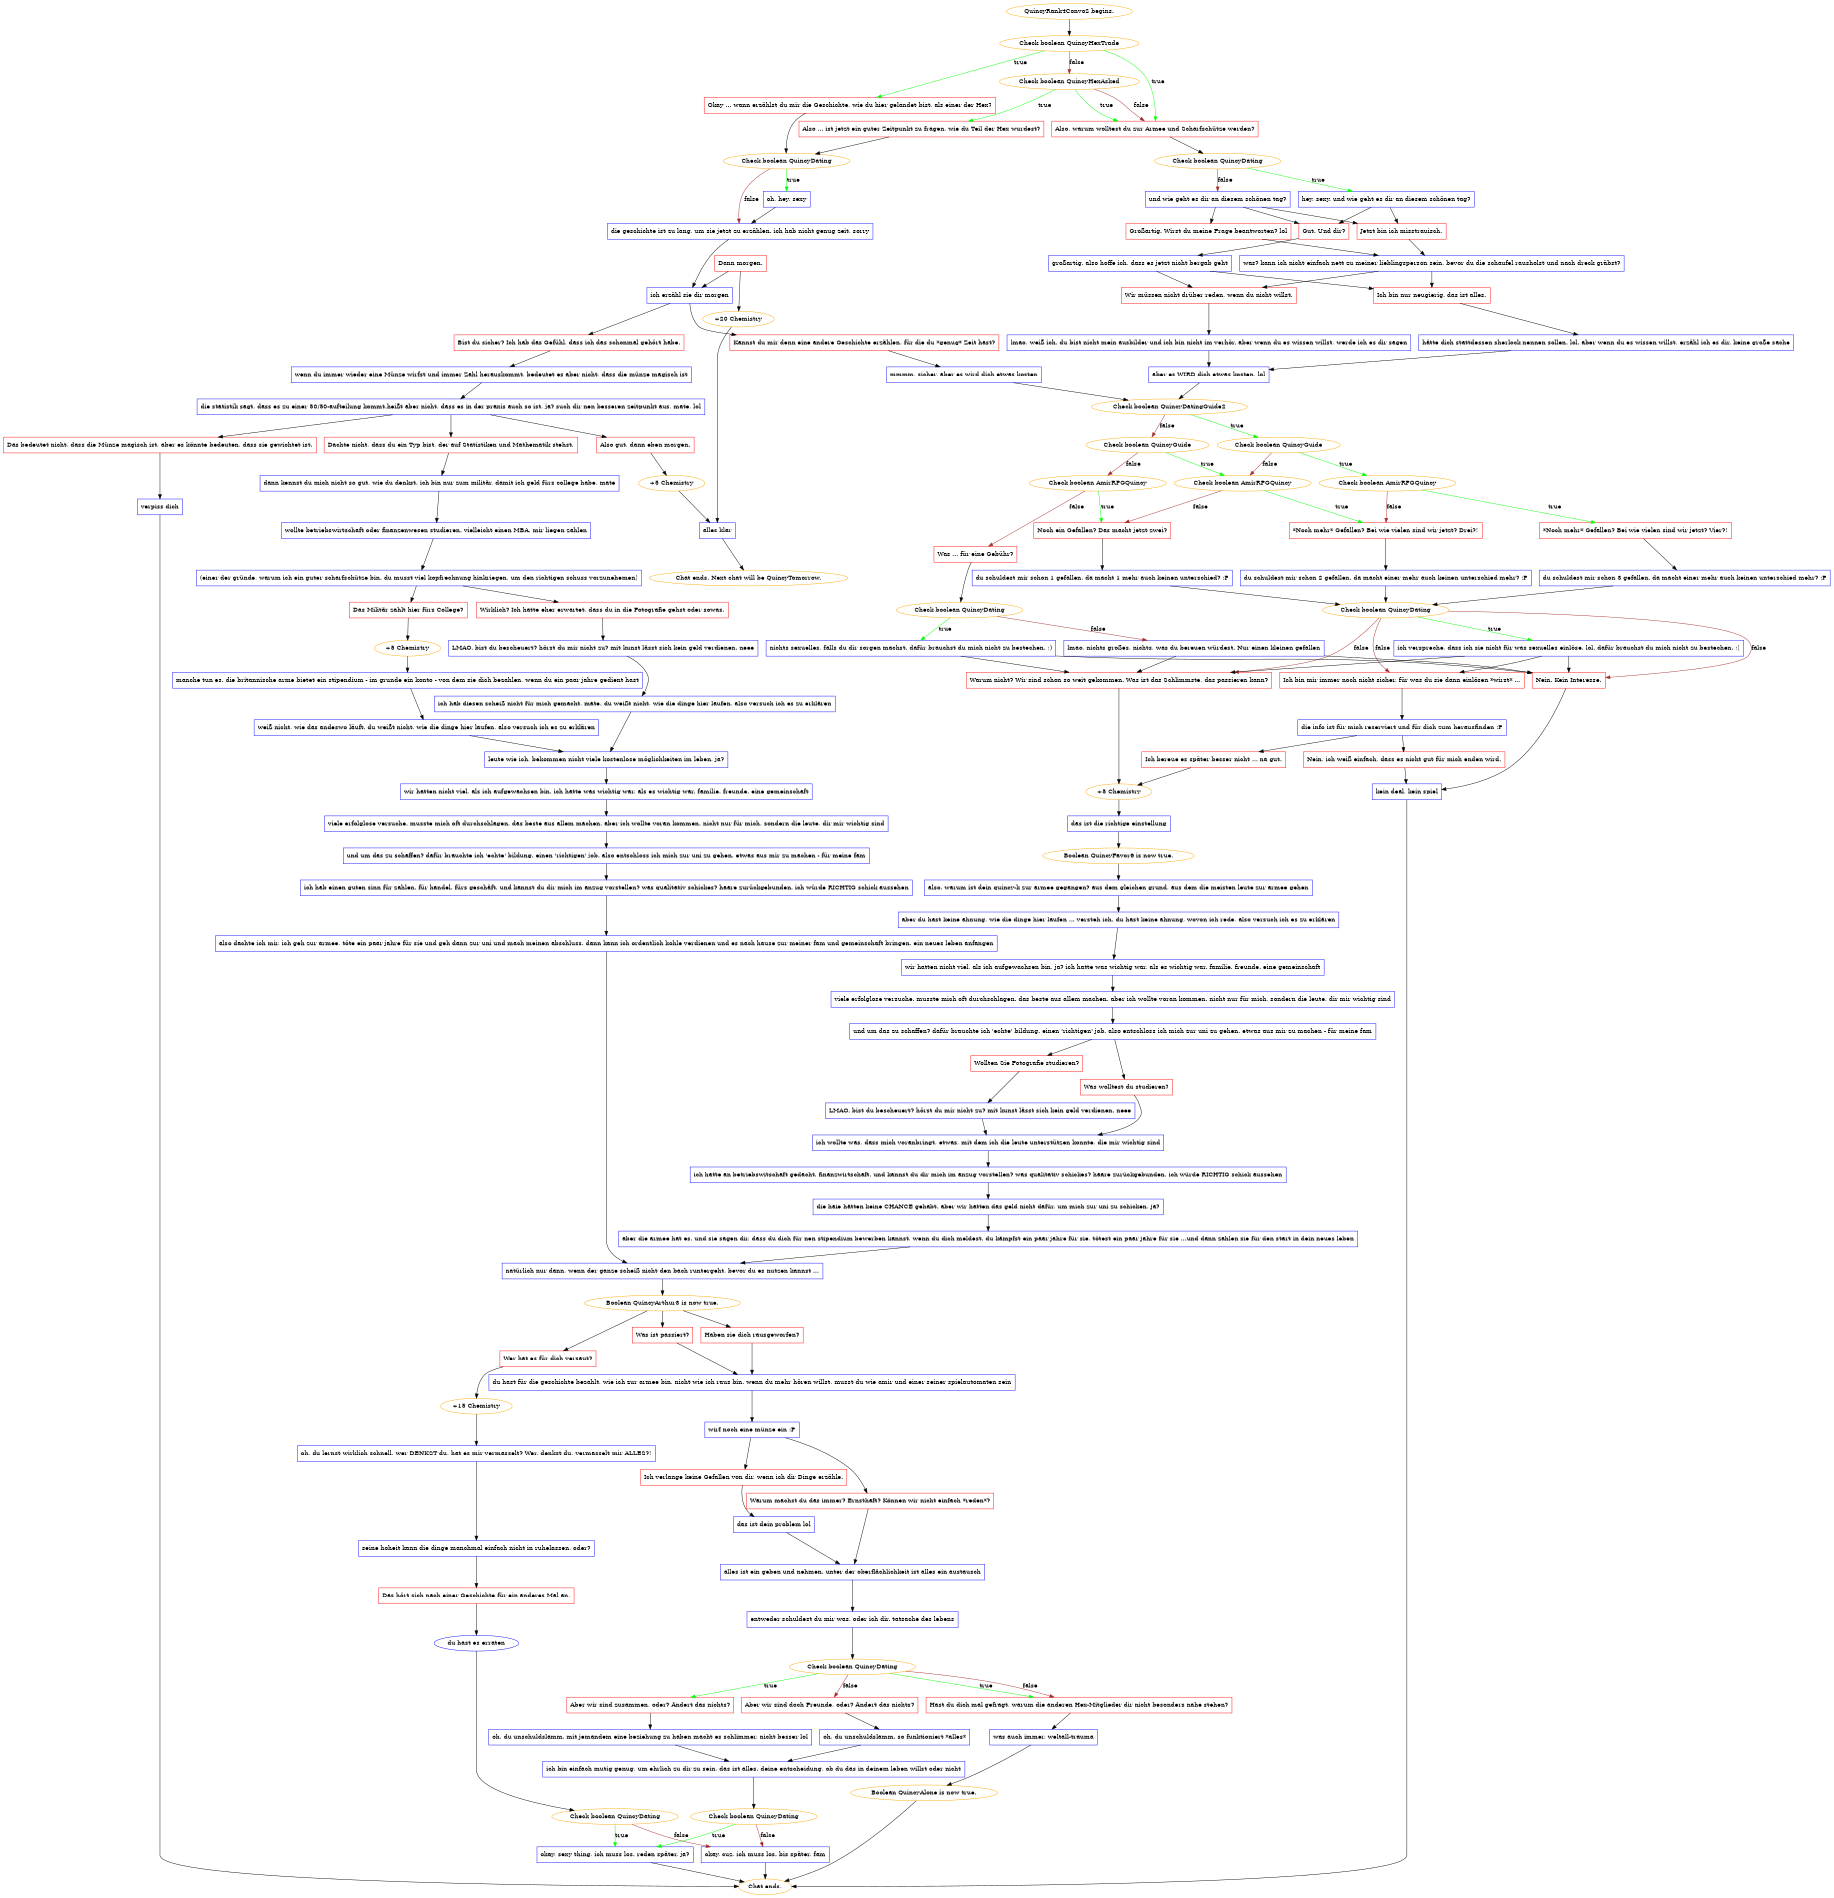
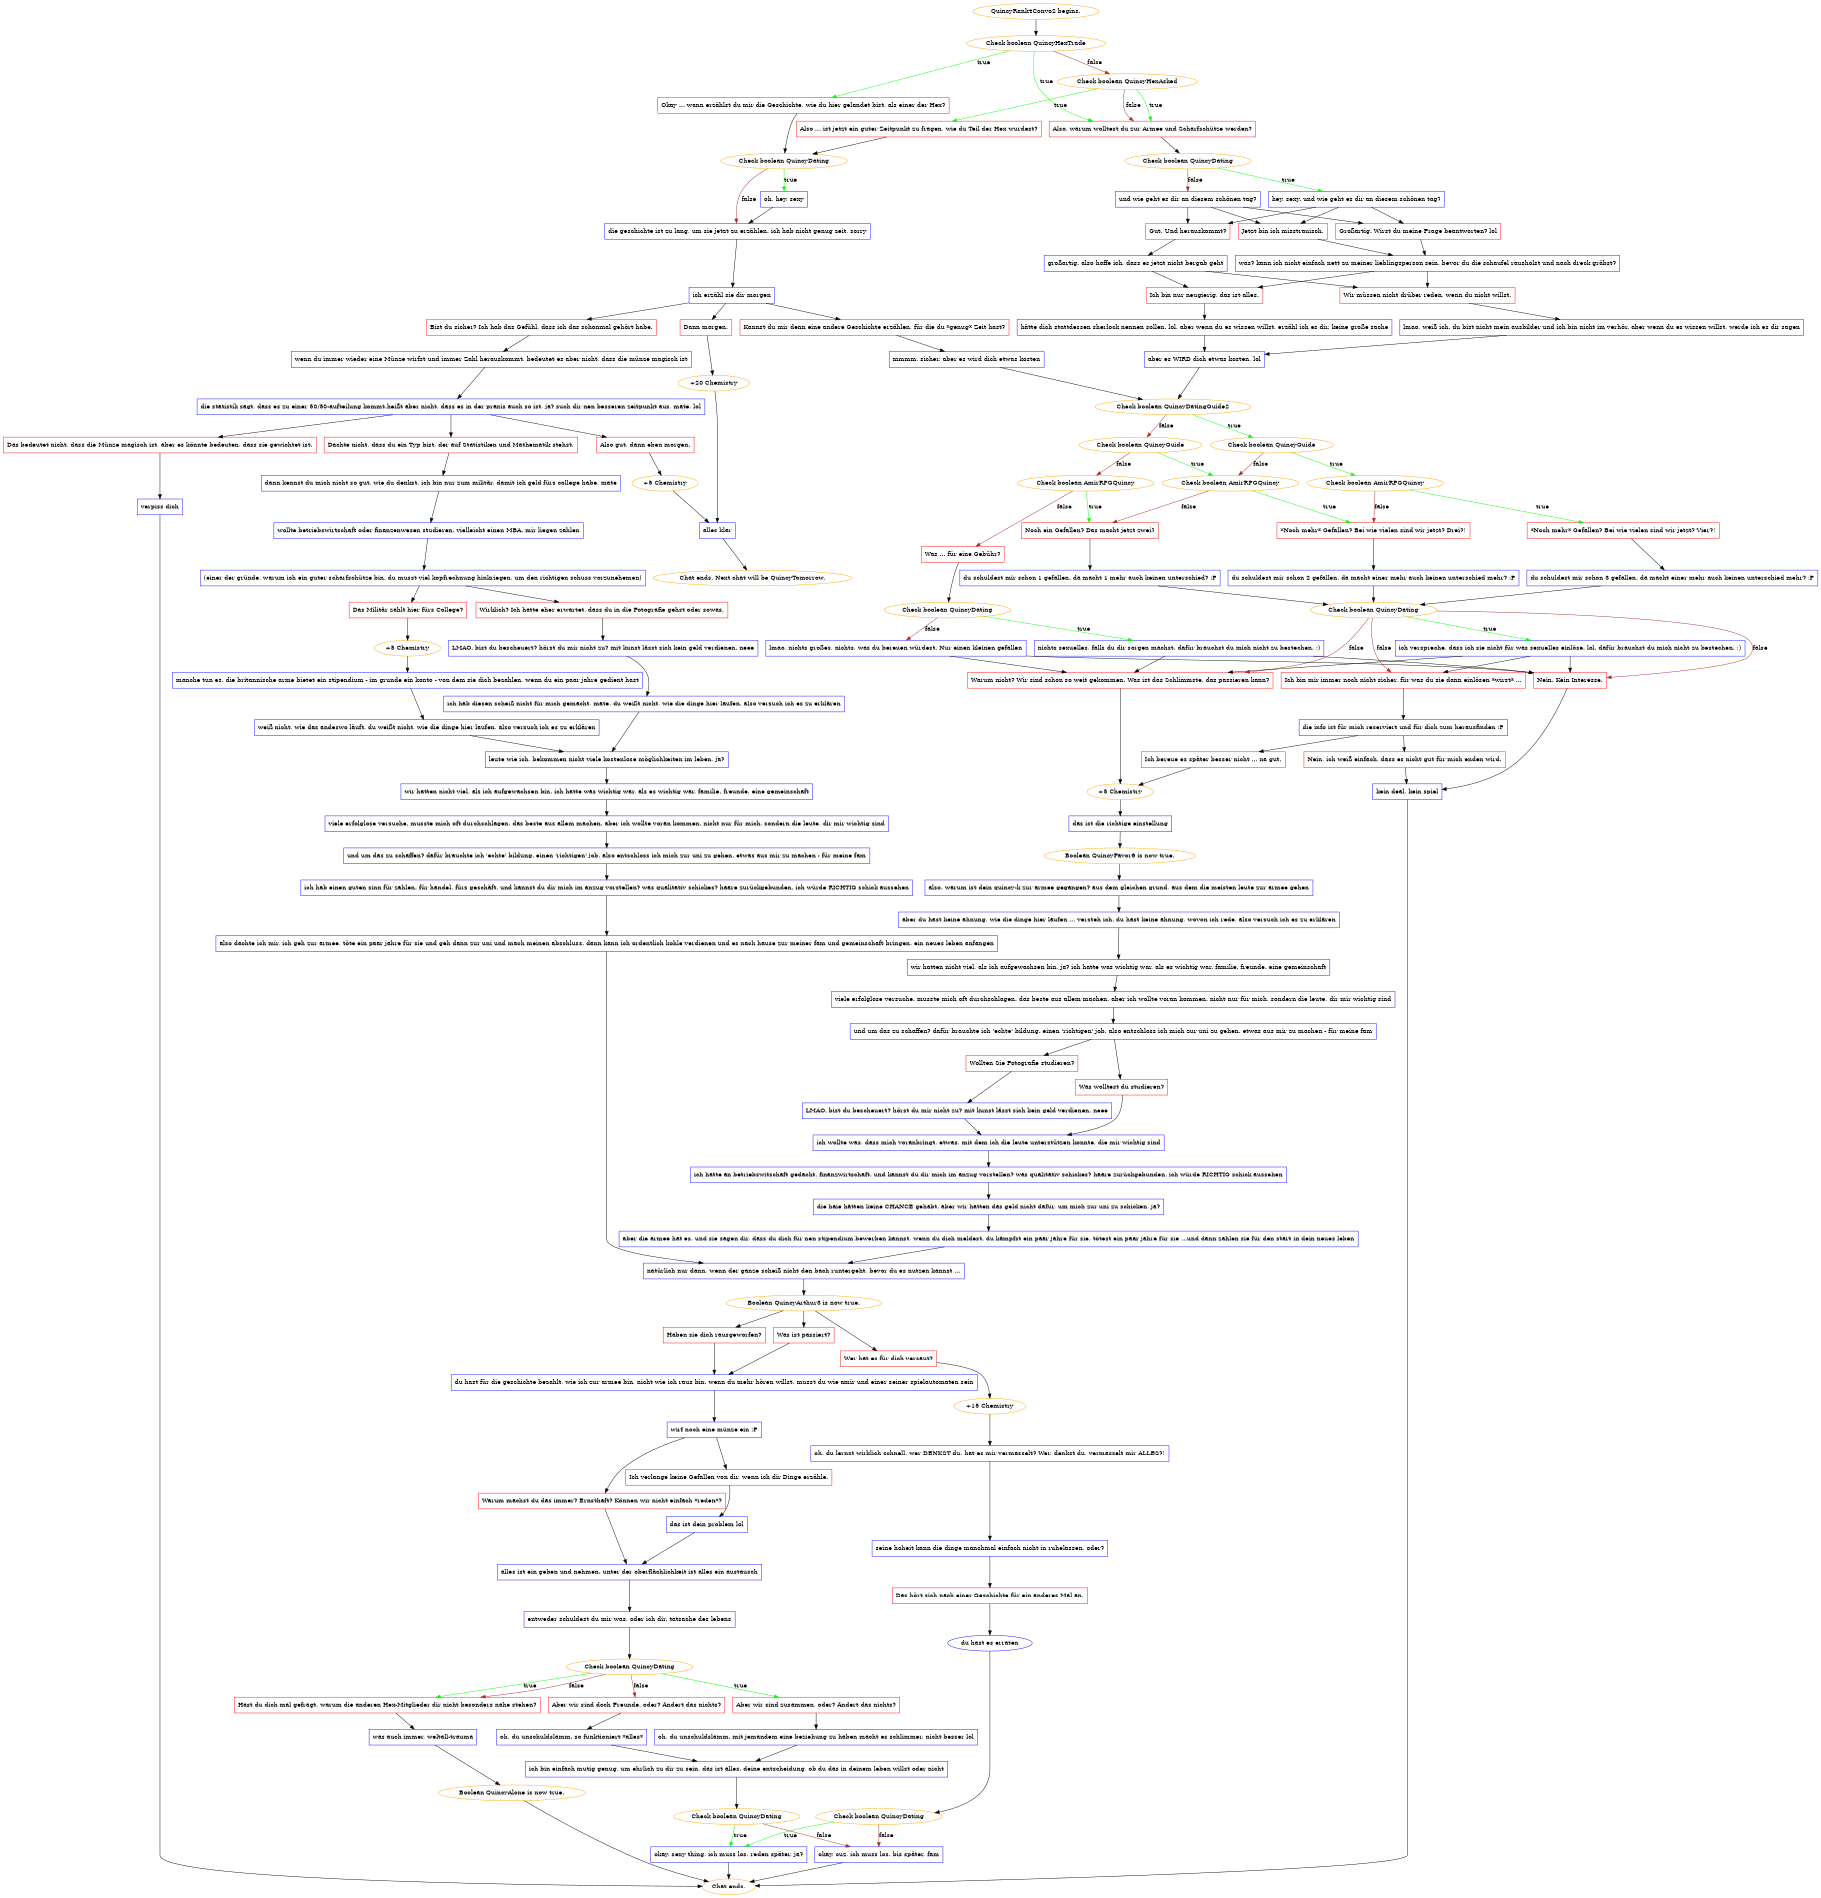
none -> (1385, 214)
(1324, 231) -> (1188, 231)
(717, 278) -> (720, 310)
